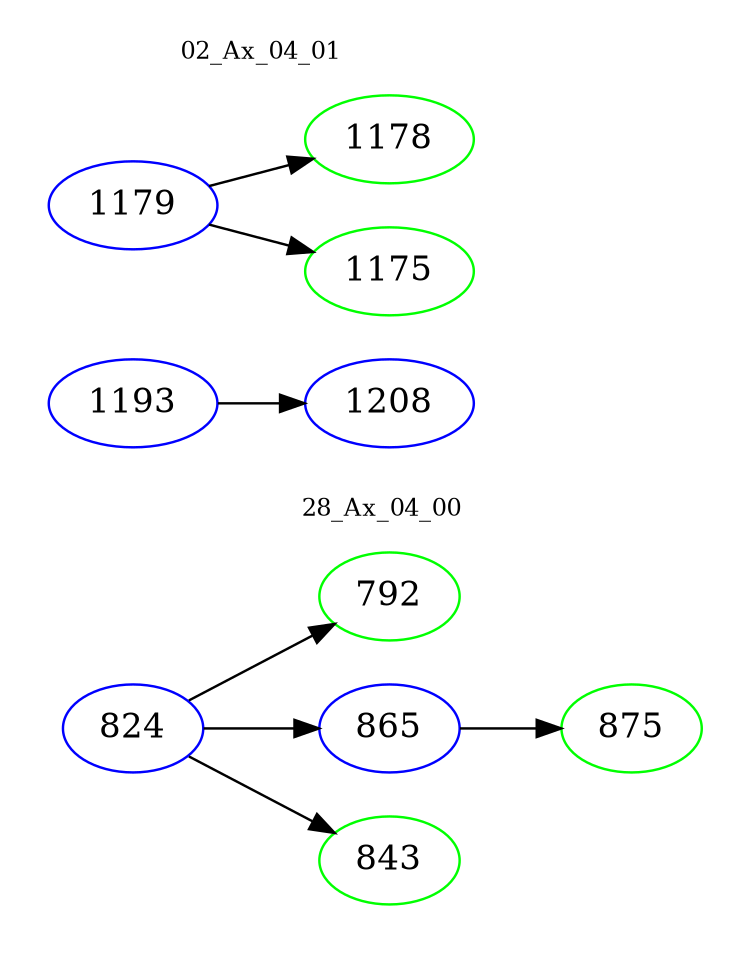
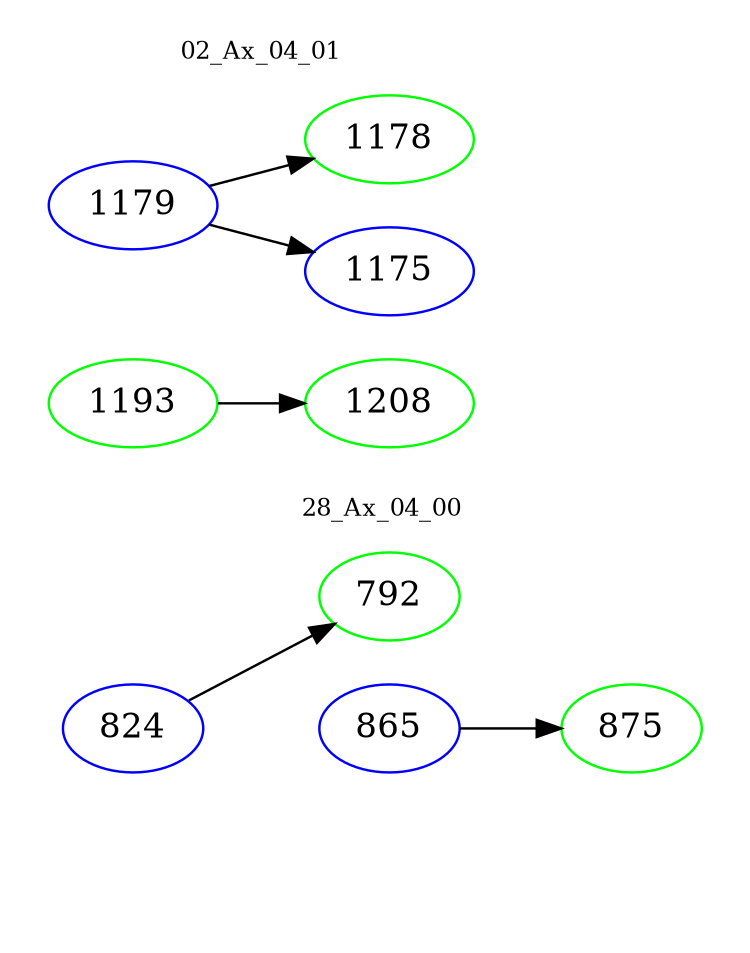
(389, 271) -> (389, 271)
(133, 403) -> (133, 403)
(389, 403) -> (389, 403)
(249, 728) -> none
(389, 860) -> none
